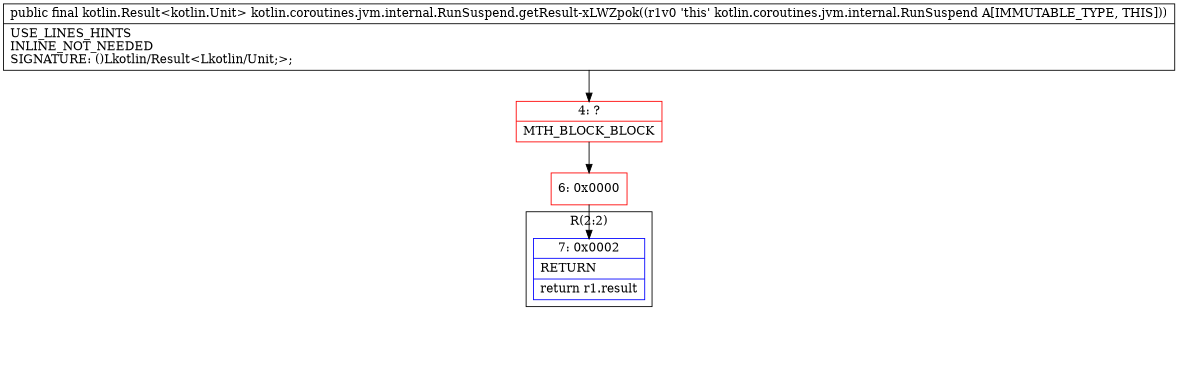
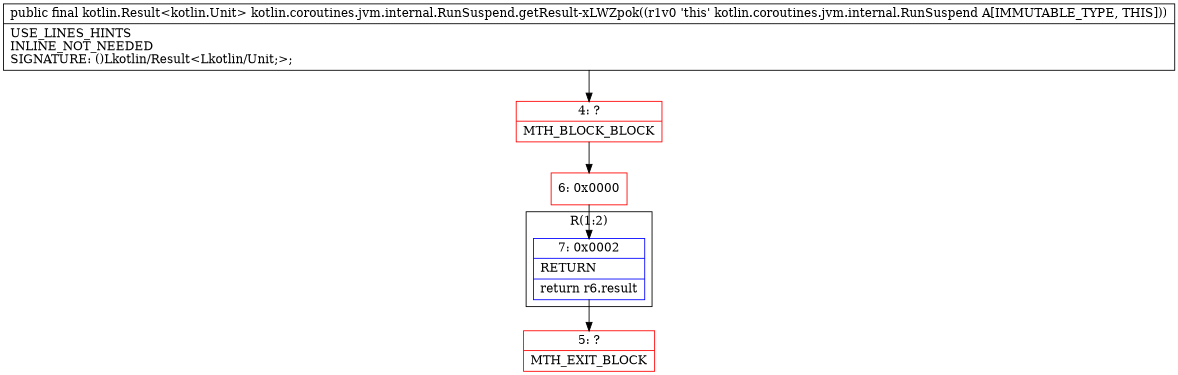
(589, 222) -> (589, 222)
(589, 289) -> (589, 289)
none -> (589, 351)
